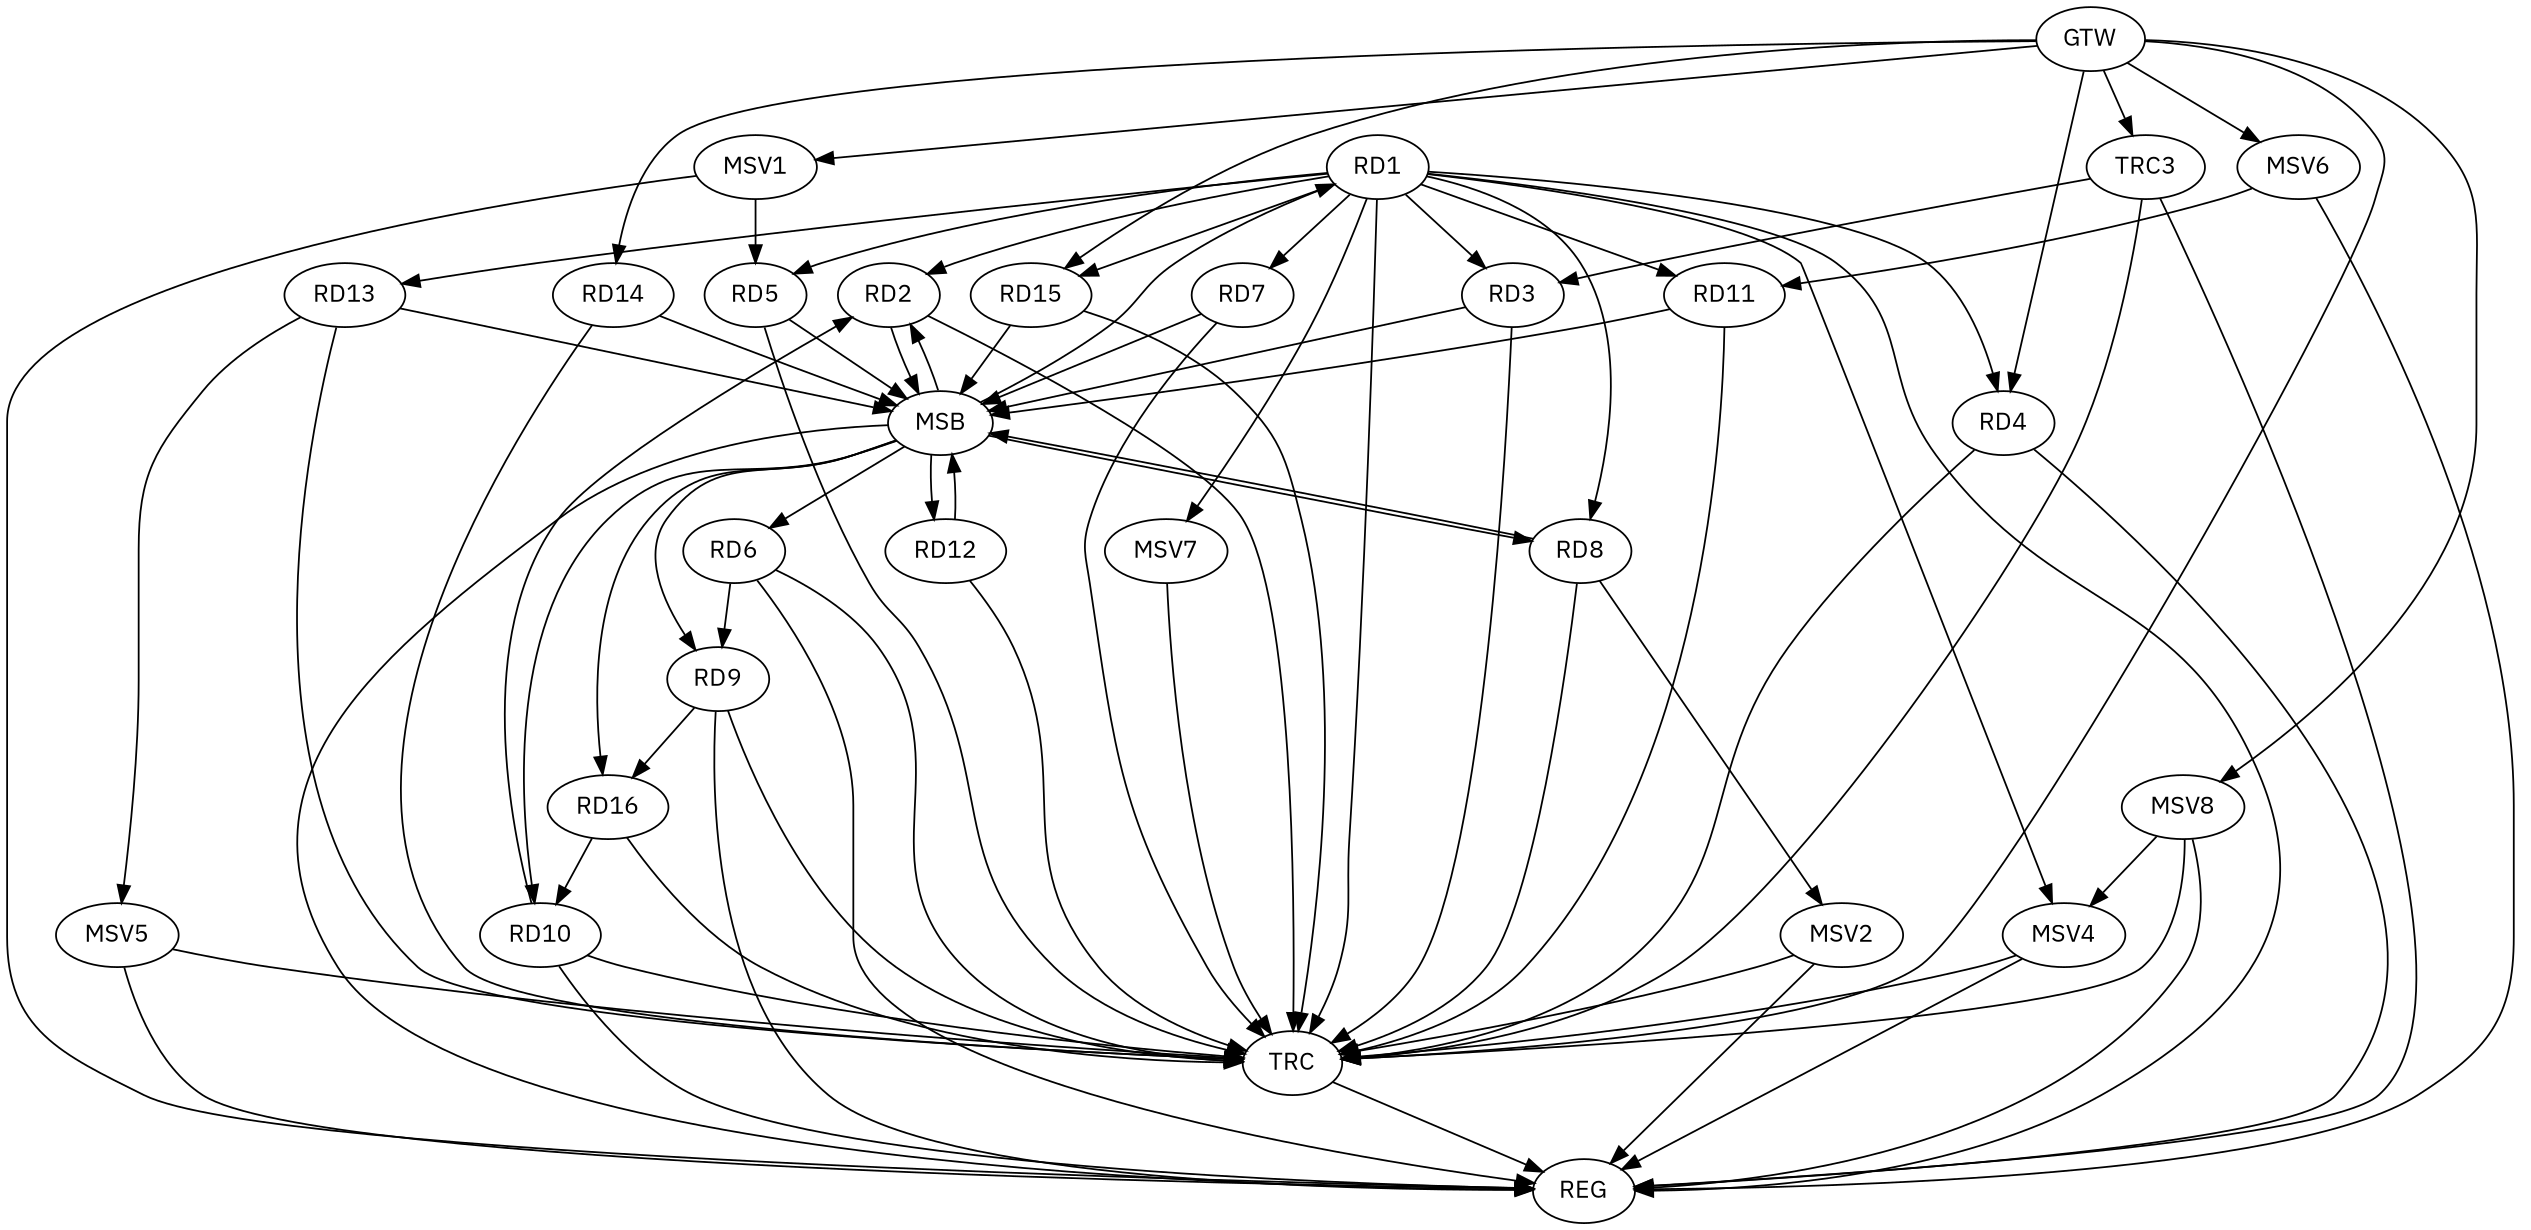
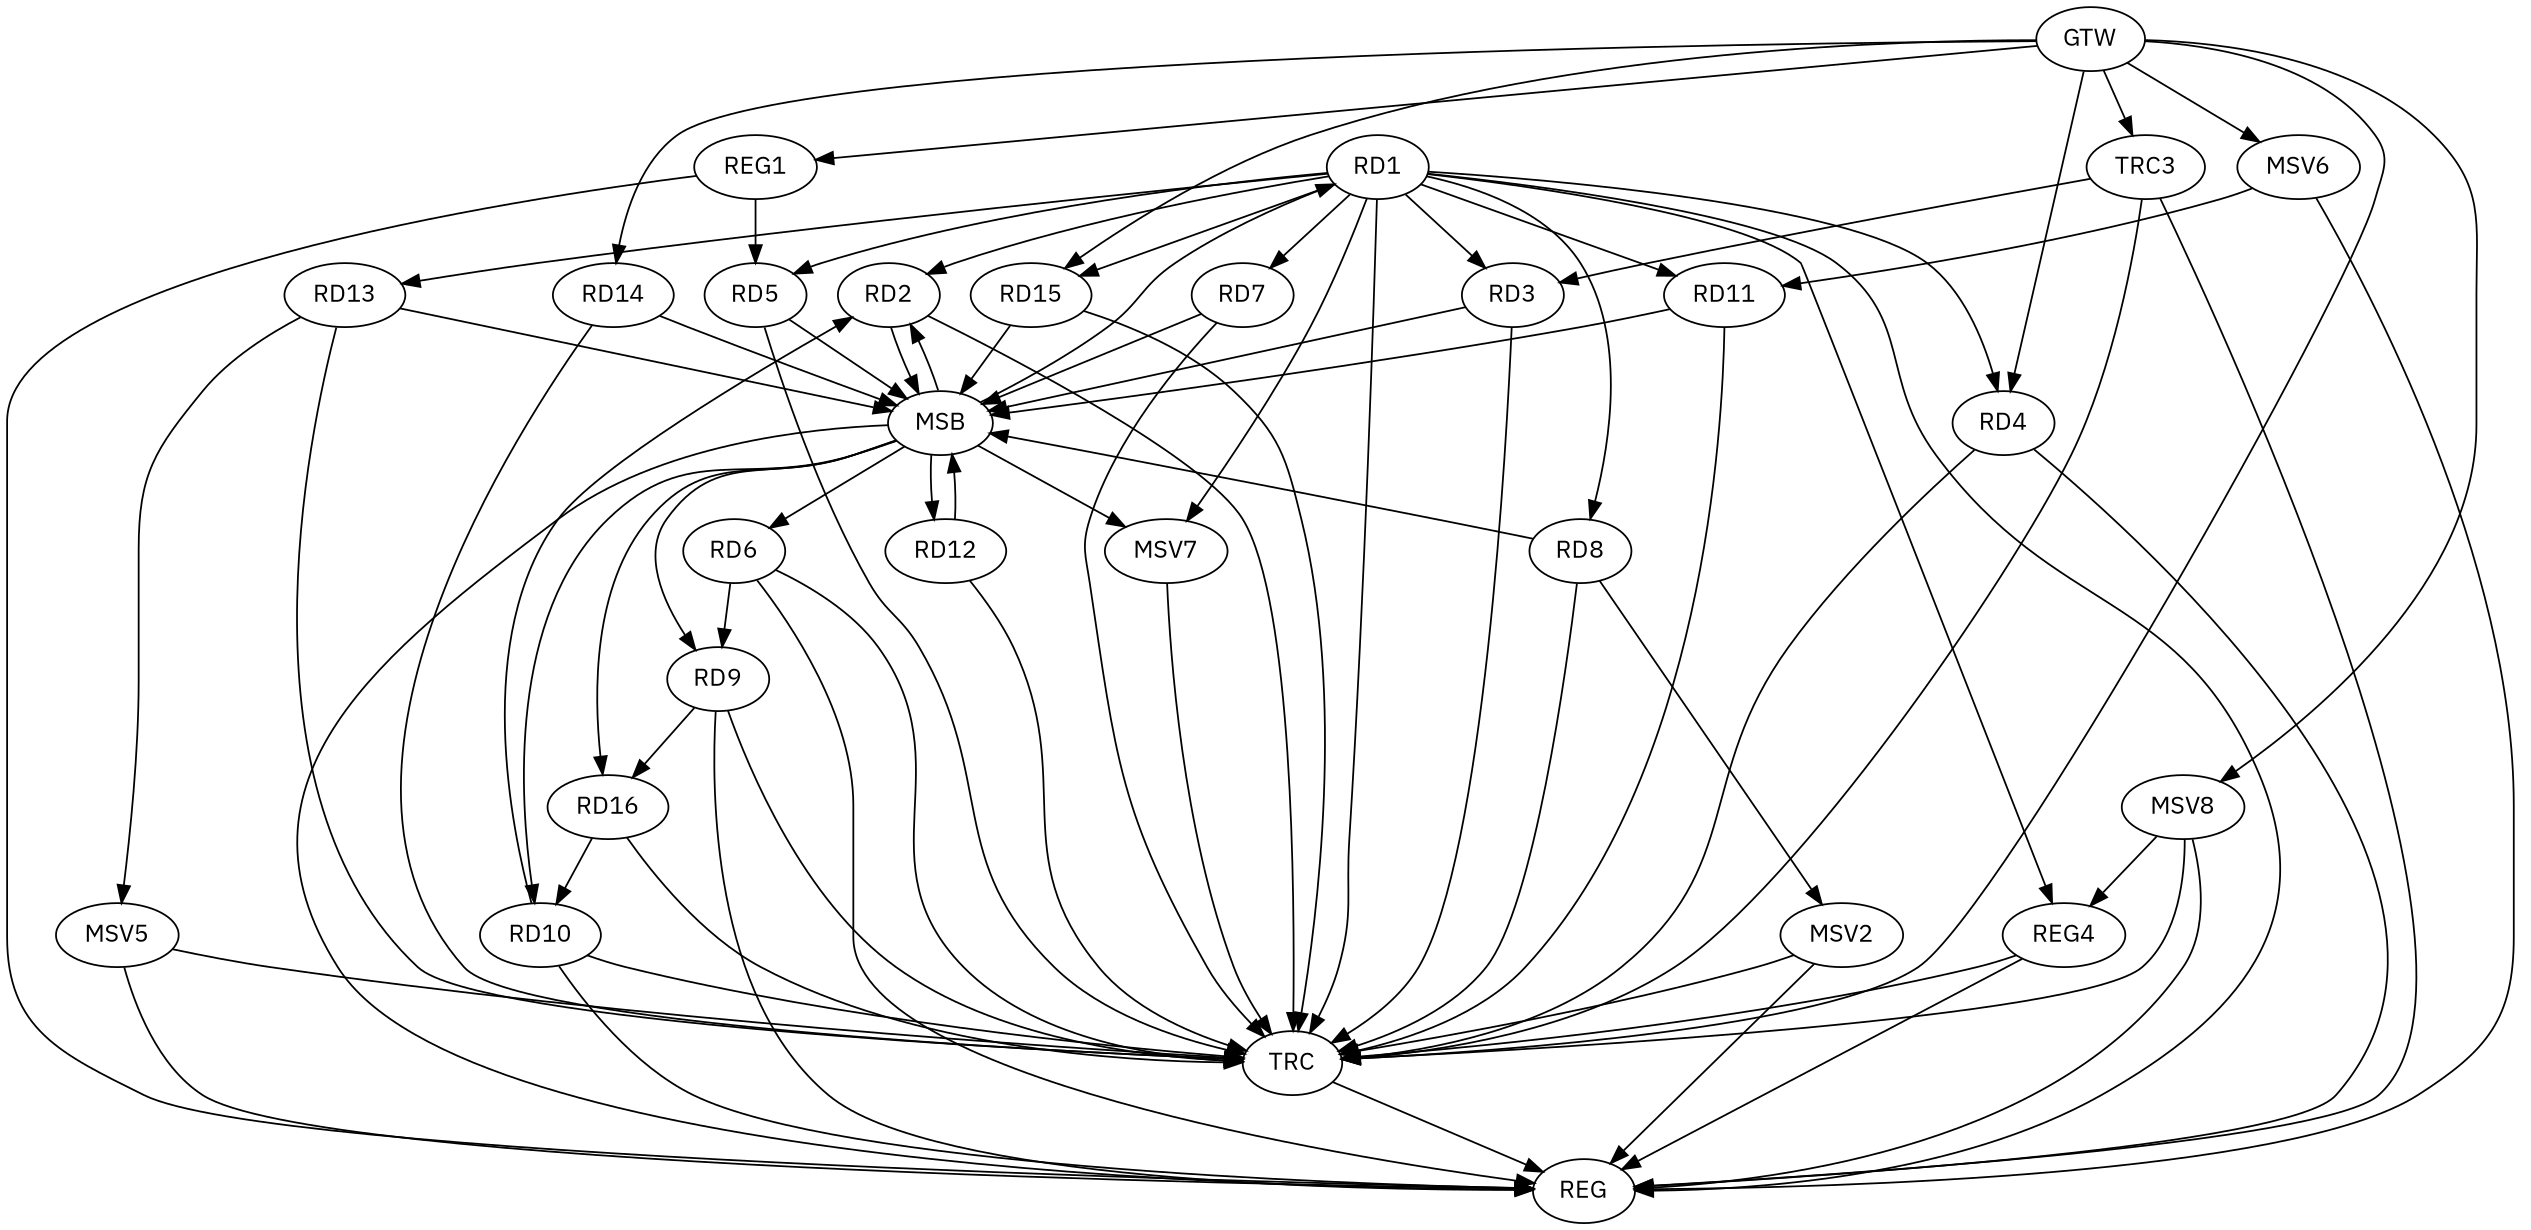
(756, 167) -> (756, 167)
(1251, 488) -> (1044, 482)
(2064, 935) -> (2064, 935)
